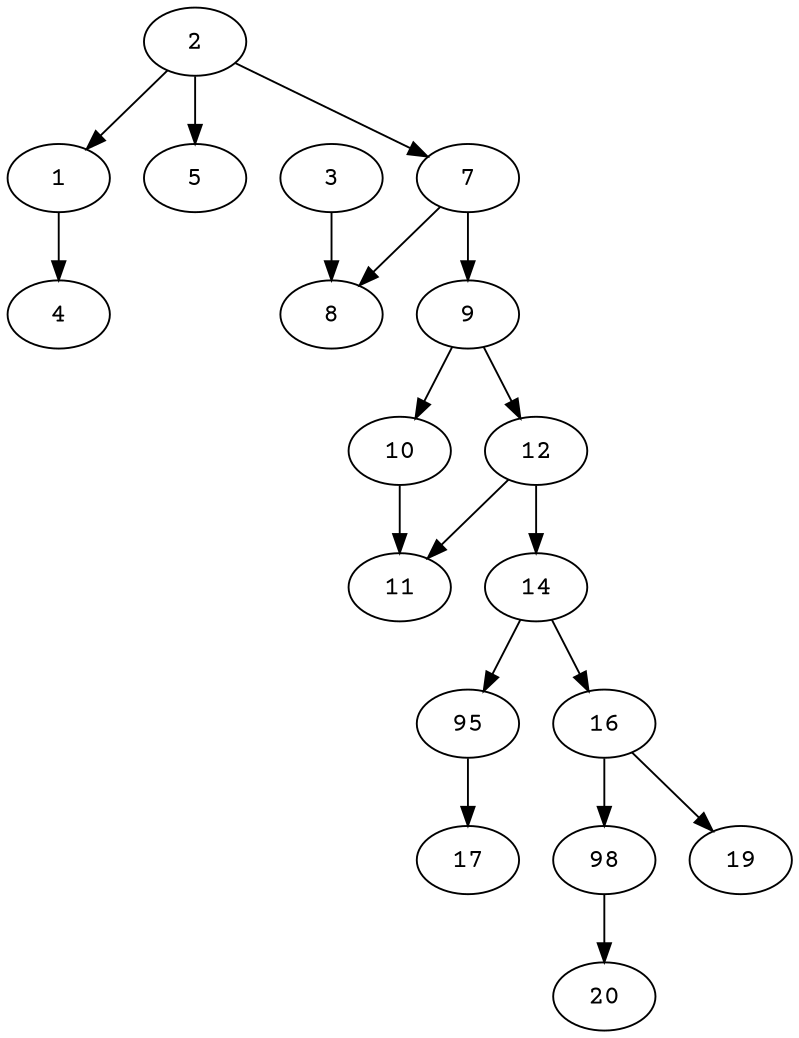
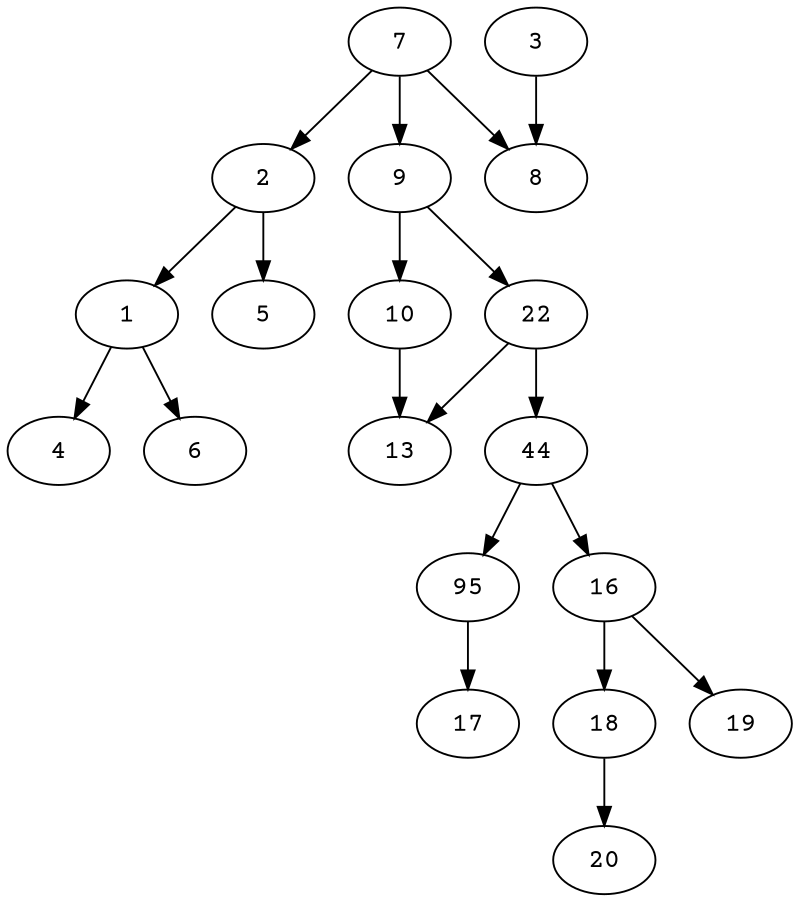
(323, 106) -> (339, 103)
none -> (195, 451)
(536, 451) -> (536, 314)
(400, 587) -> (400, 451)
(536, 587) -> (536, 451)
(604, 860) -> (604, 724)
